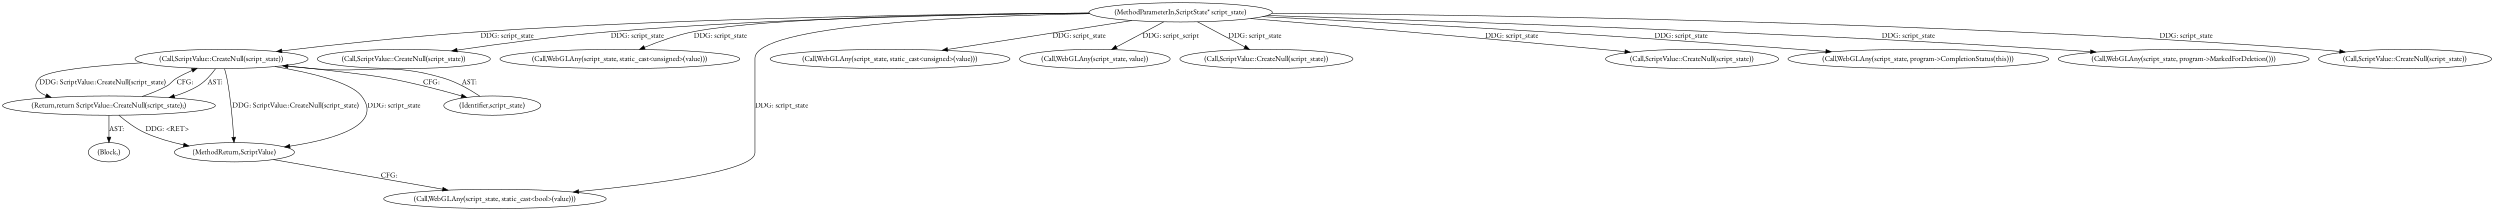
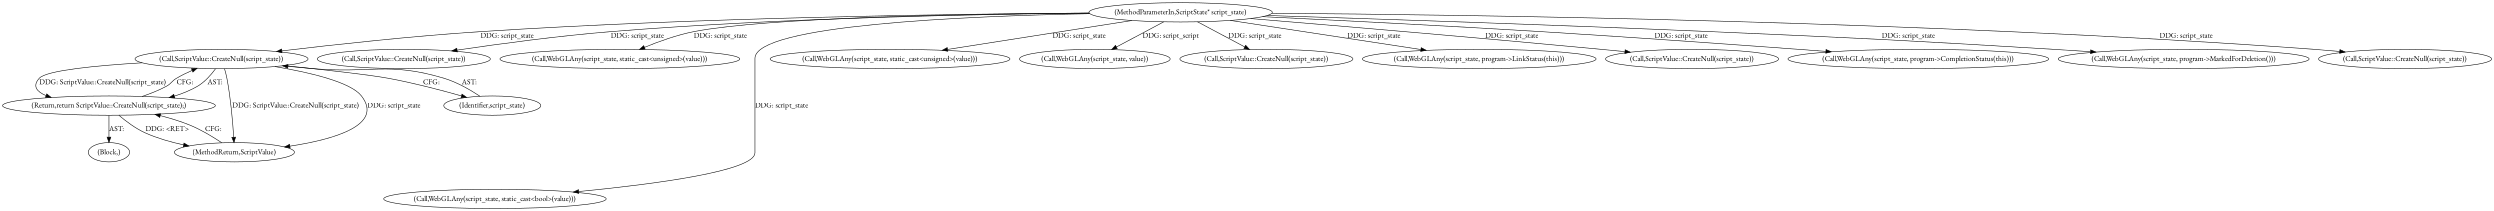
none -> (1479, 59)
(358, 174) -> (192, 126)
